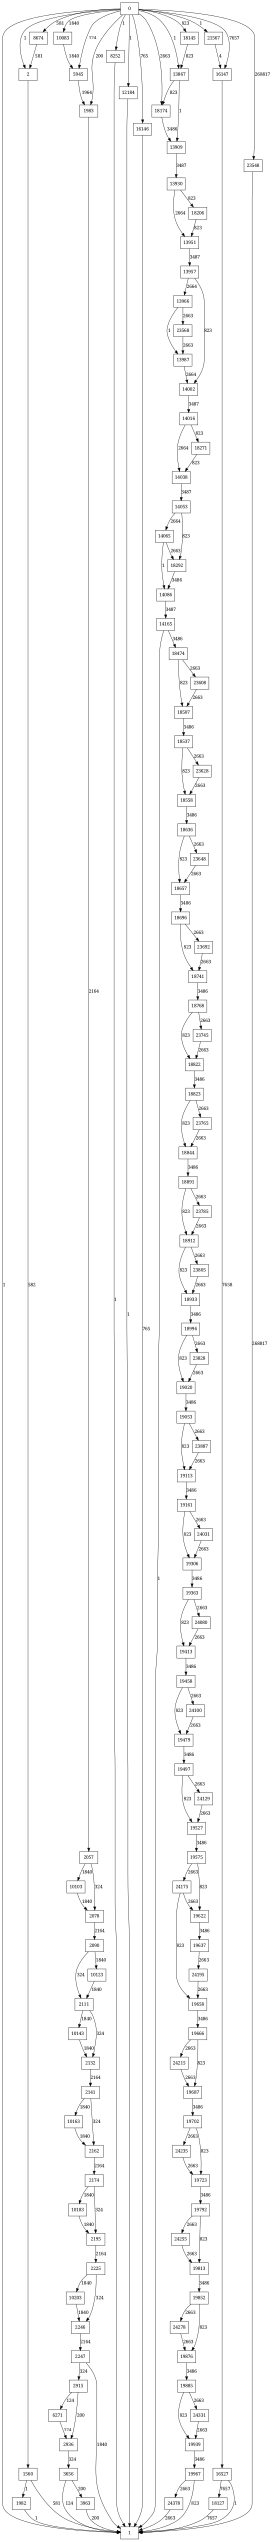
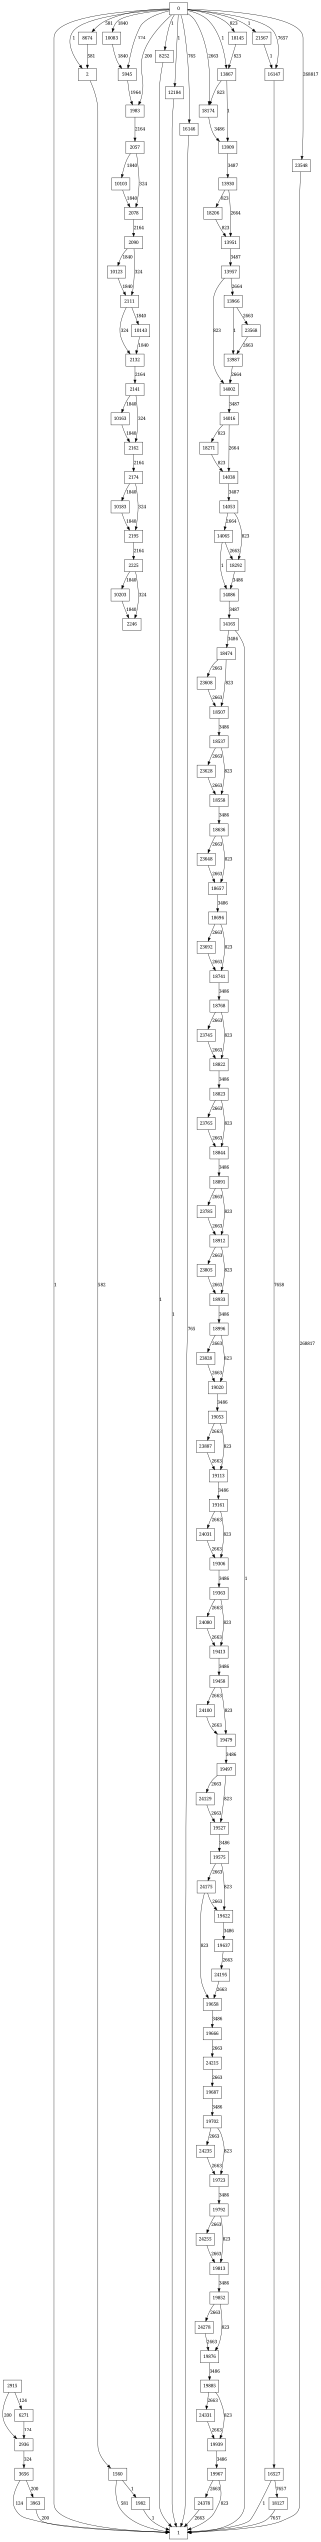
(220, 56) -> (271, 56)
(198, 2062) -> none
(80, 2357) -> none
